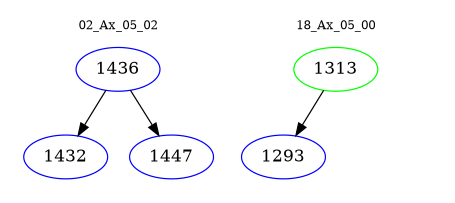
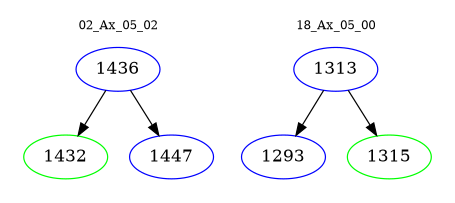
(336, 69) -> (336, 69)
(66, 157) -> (66, 157)
none -> (389, 157)
